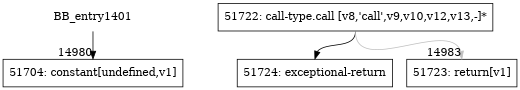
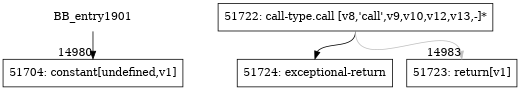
(93, 17) -> (93, 17)
